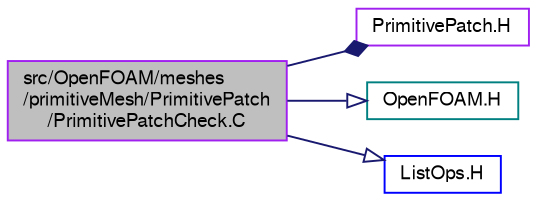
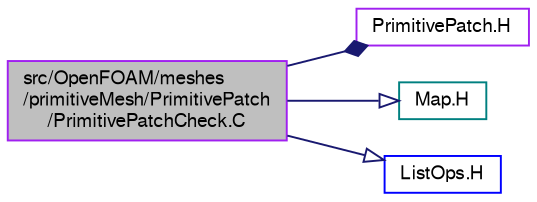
(443, 101) -> (443, 101)
